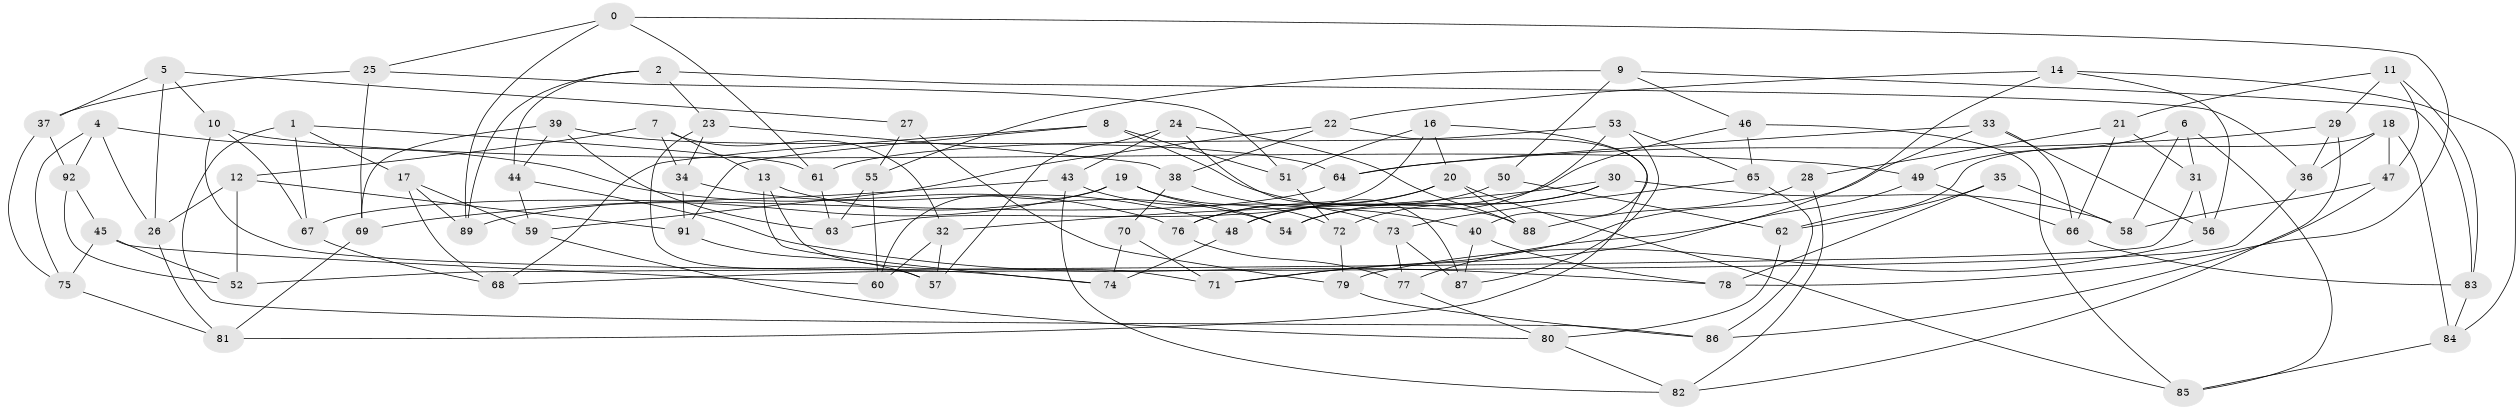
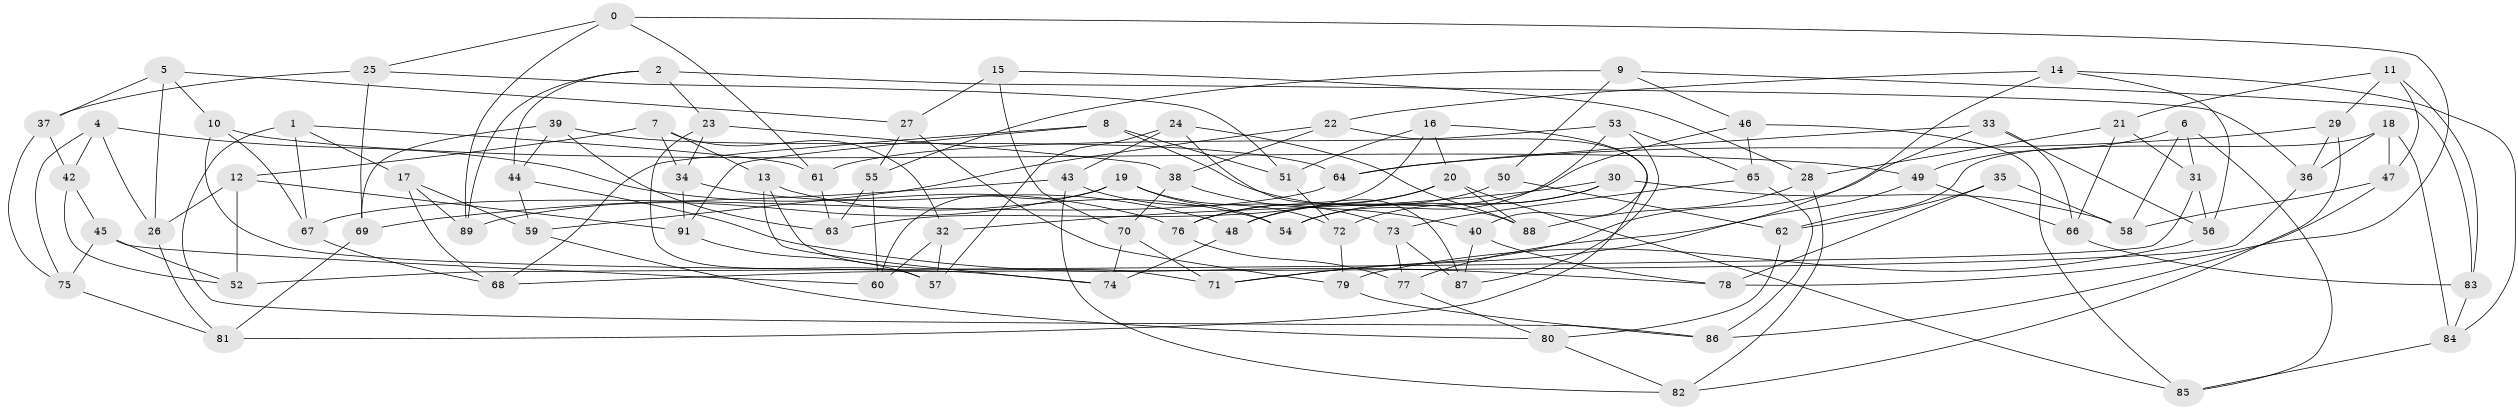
none -> (999, 70)
(70, 178) -> (70, 178)
